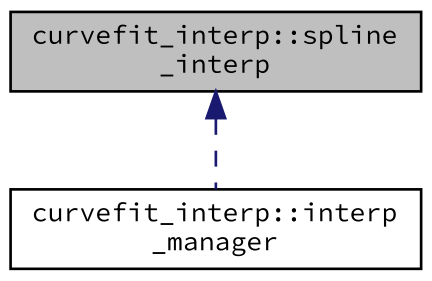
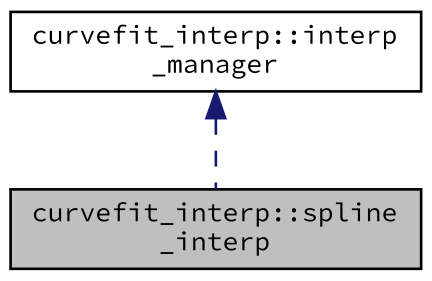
(216, 154) -> (216, 154)
